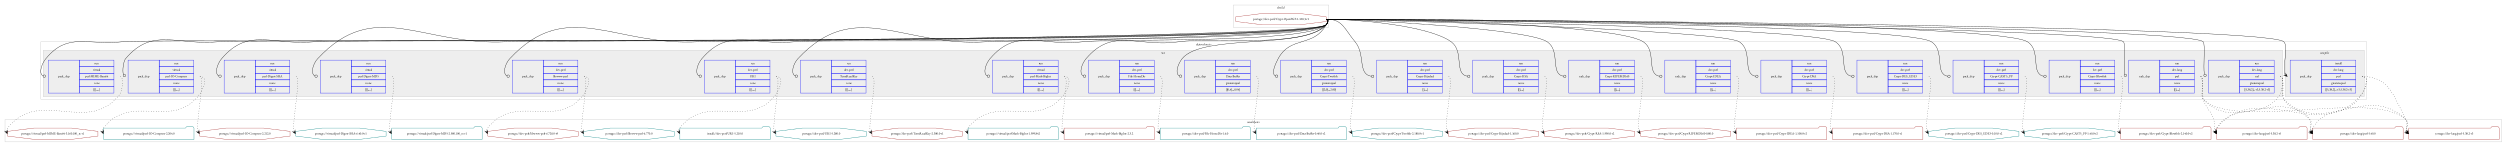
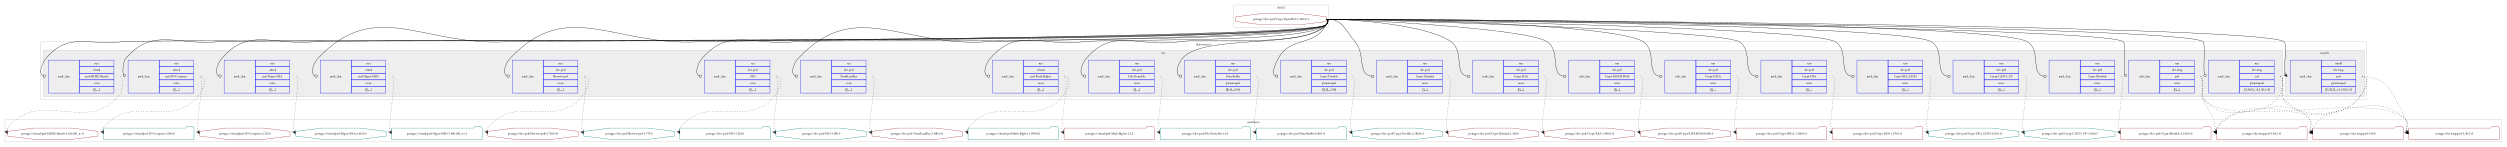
(725, 134) -> (725, 134)
